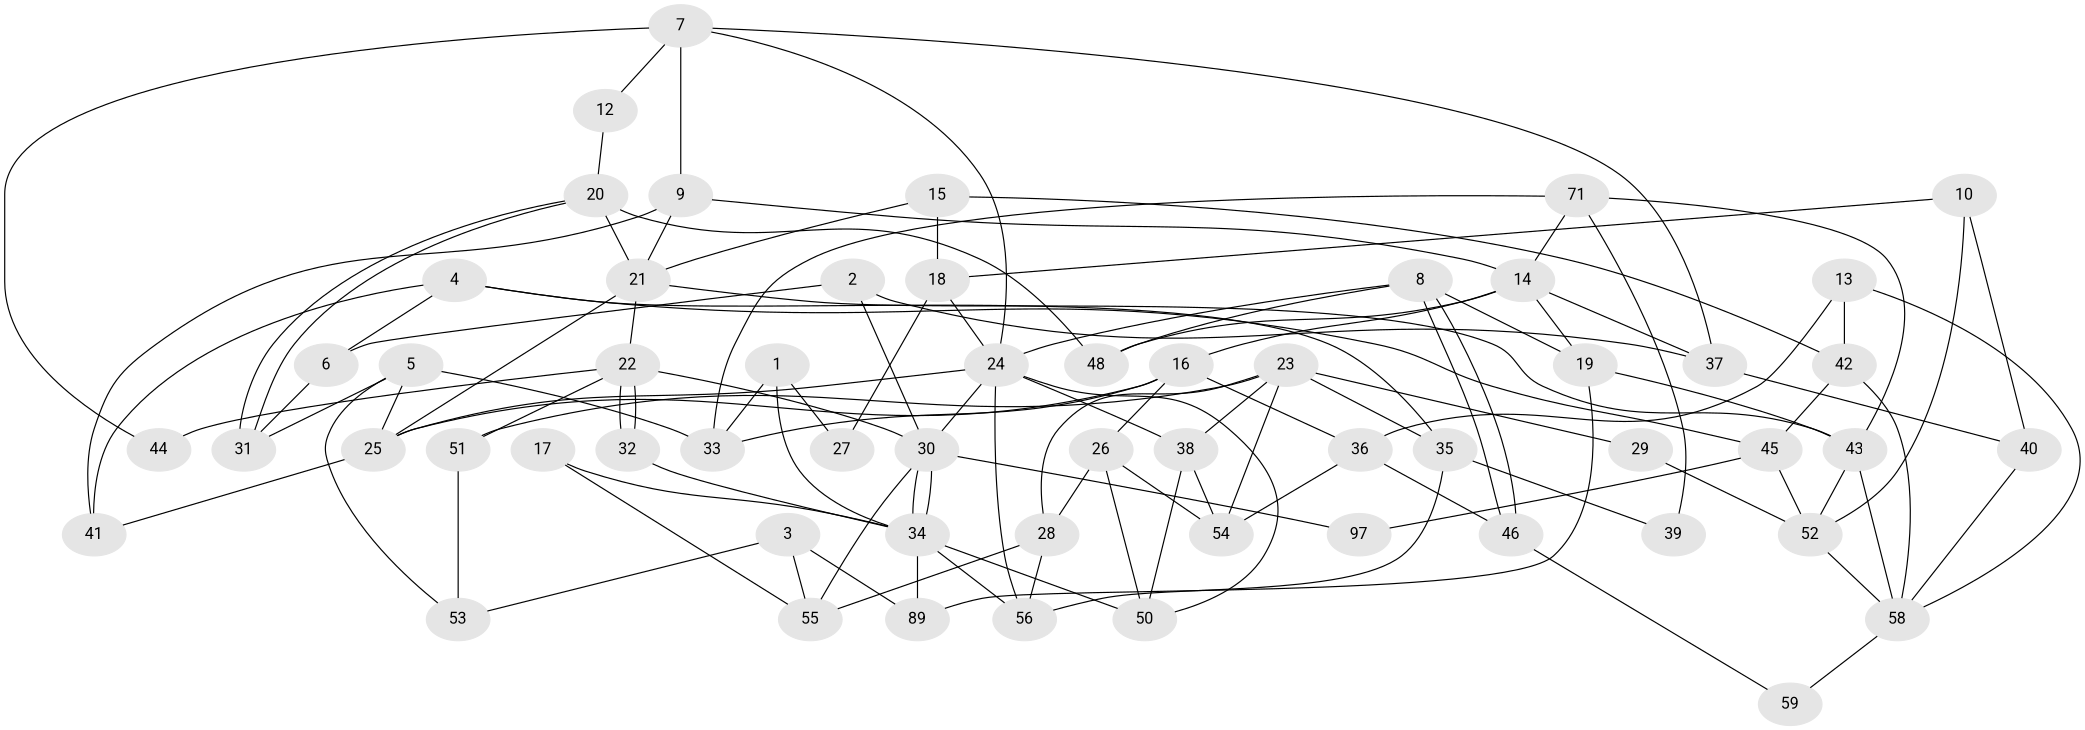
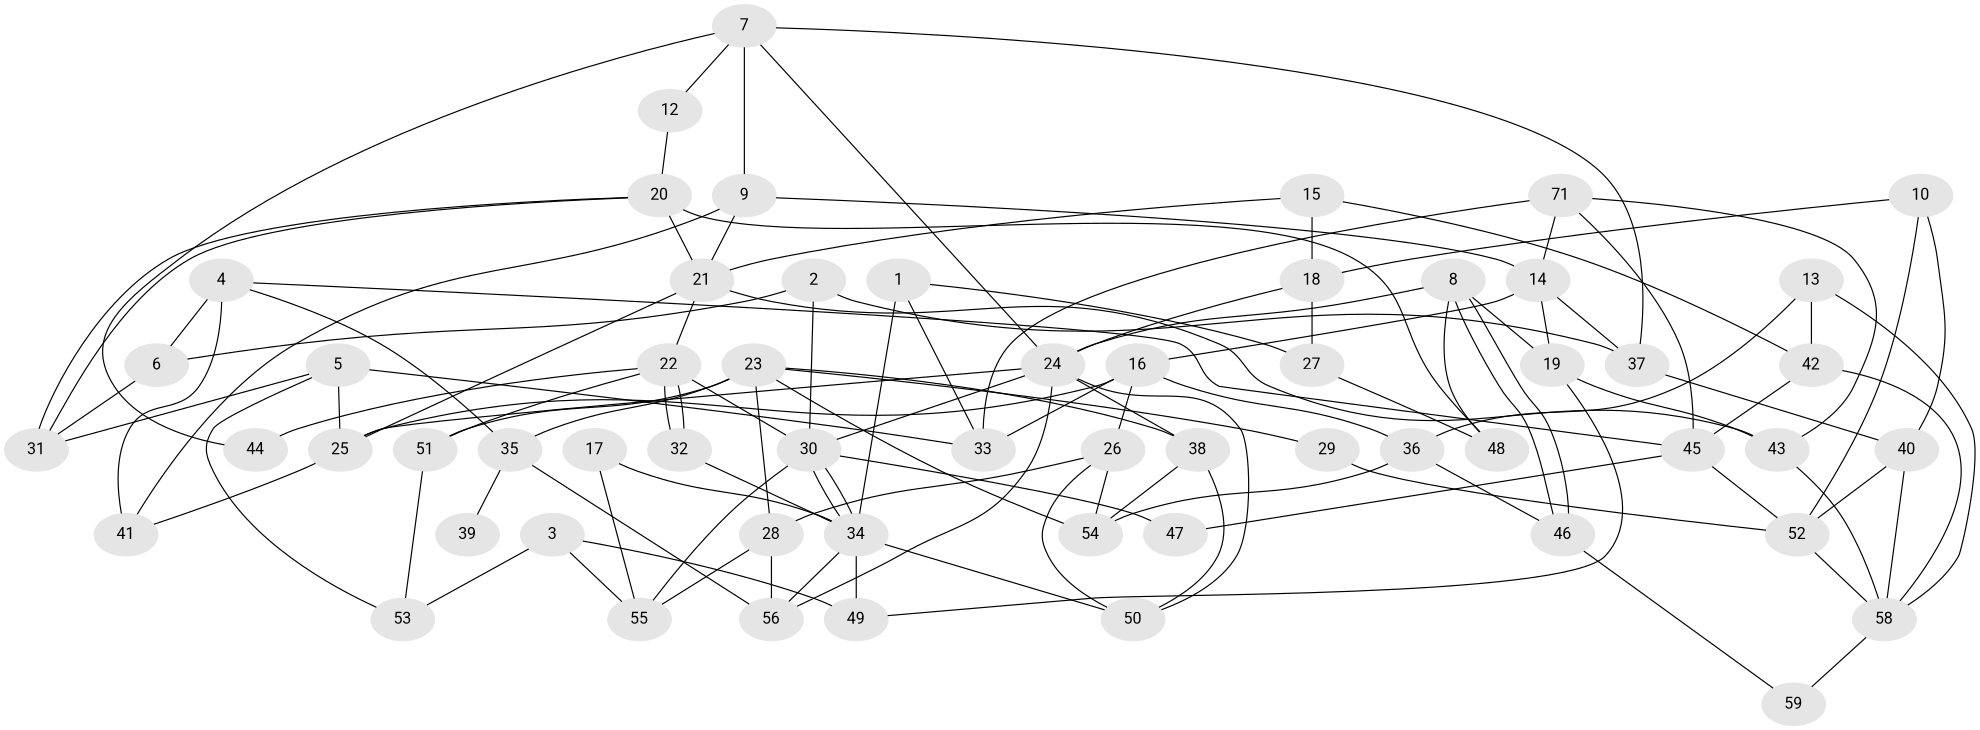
(1298, 320) -> (1395, 402)
(1661, 358) -> (1661, 309)
(1833, 492) -> (1852, 492)
(1359, 535) -> (1175, 535)
(917, 620) -> (856, 620)
